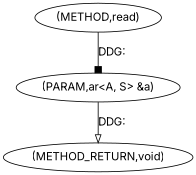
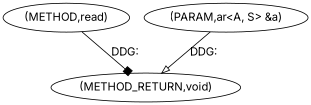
(98, 49) -> (103, 50)
